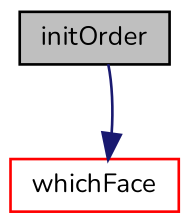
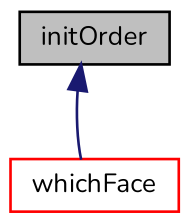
(112, 99) -> (77, 125)
